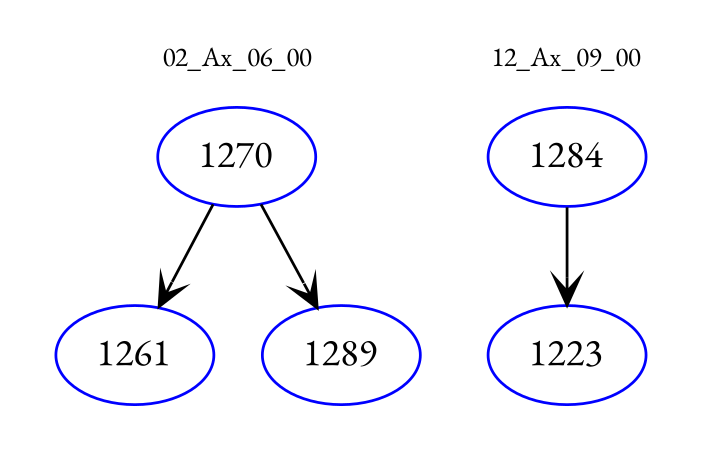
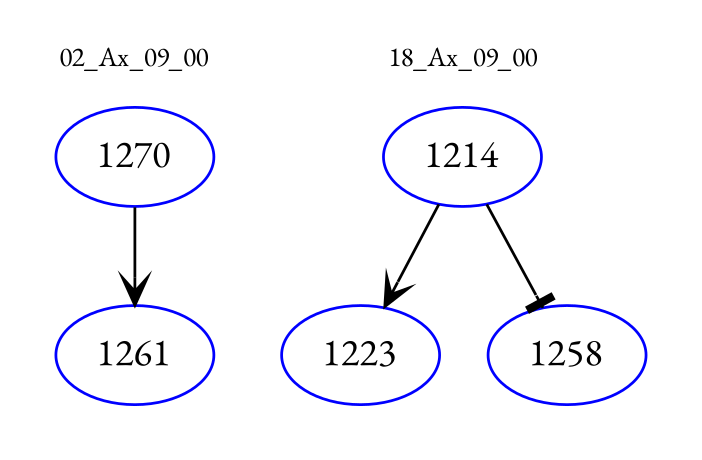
(238, 59) -> (135, 59)
(567, 59) -> (464, 59)
(567, 157) -> (462, 157)
(341, 355) -> none
none -> (567, 355)
